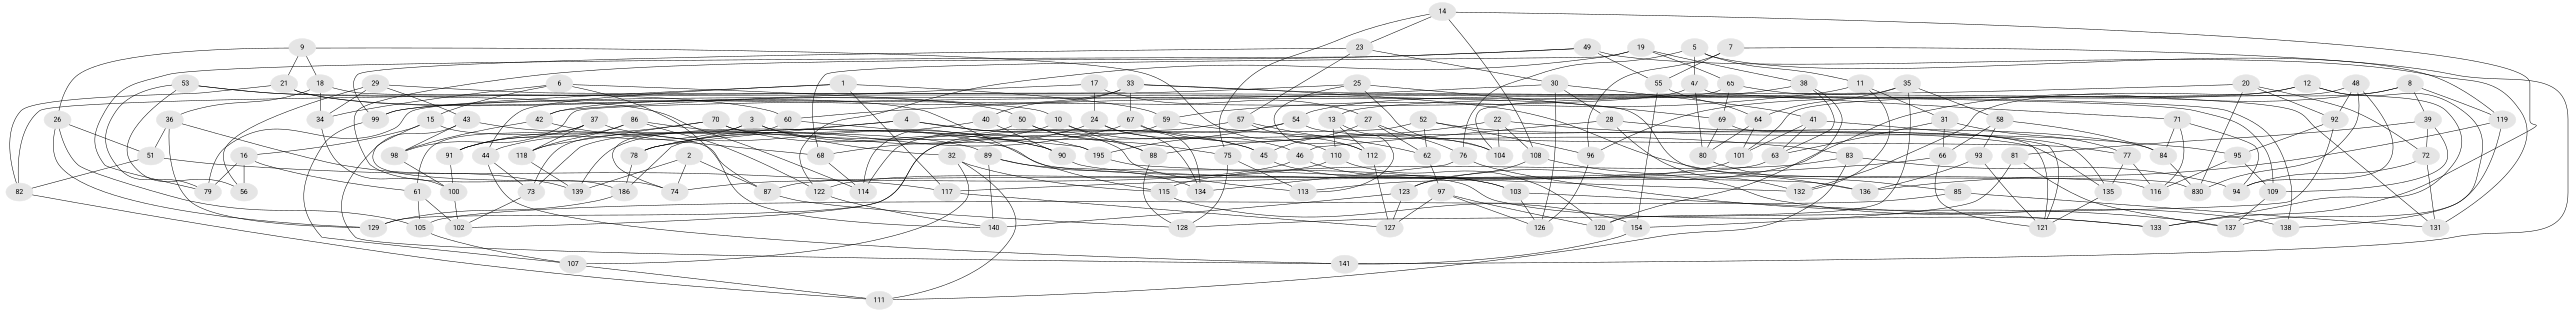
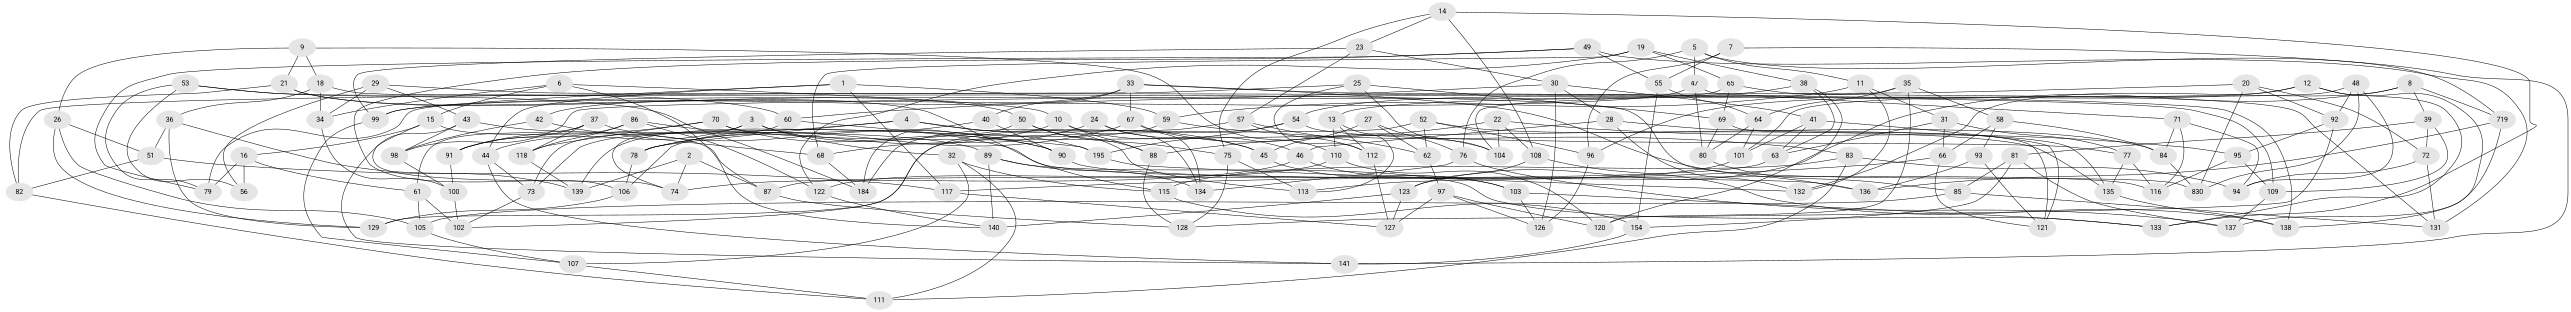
(1094, 84) -> none
(2502, 120) -> (2502, 120)
none -> (1986, 174)
(624, 192) -> (624, 192)
(863, 192) -> (863, 192)
(2082, 206) -> (2197, 211)
